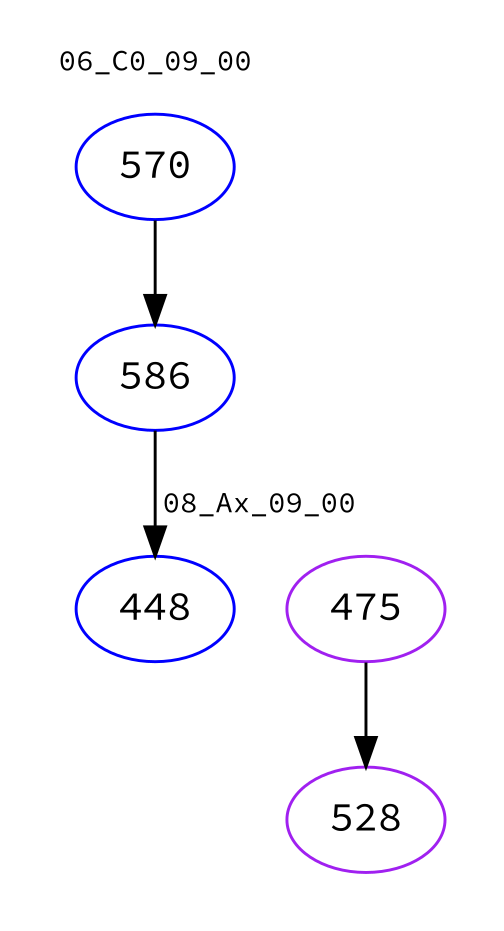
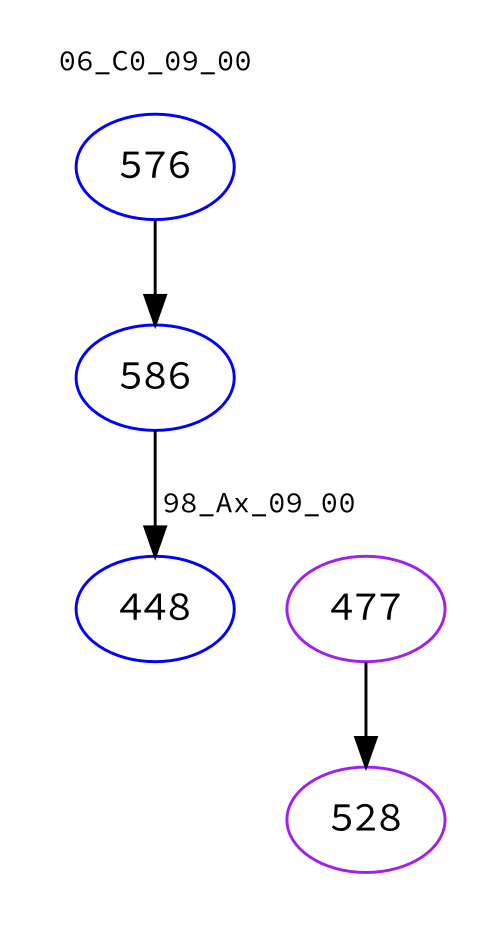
(155, 167) -> (155, 167)
(261, 505) -> (261, 505)
(366, 609) -> (366, 609)
